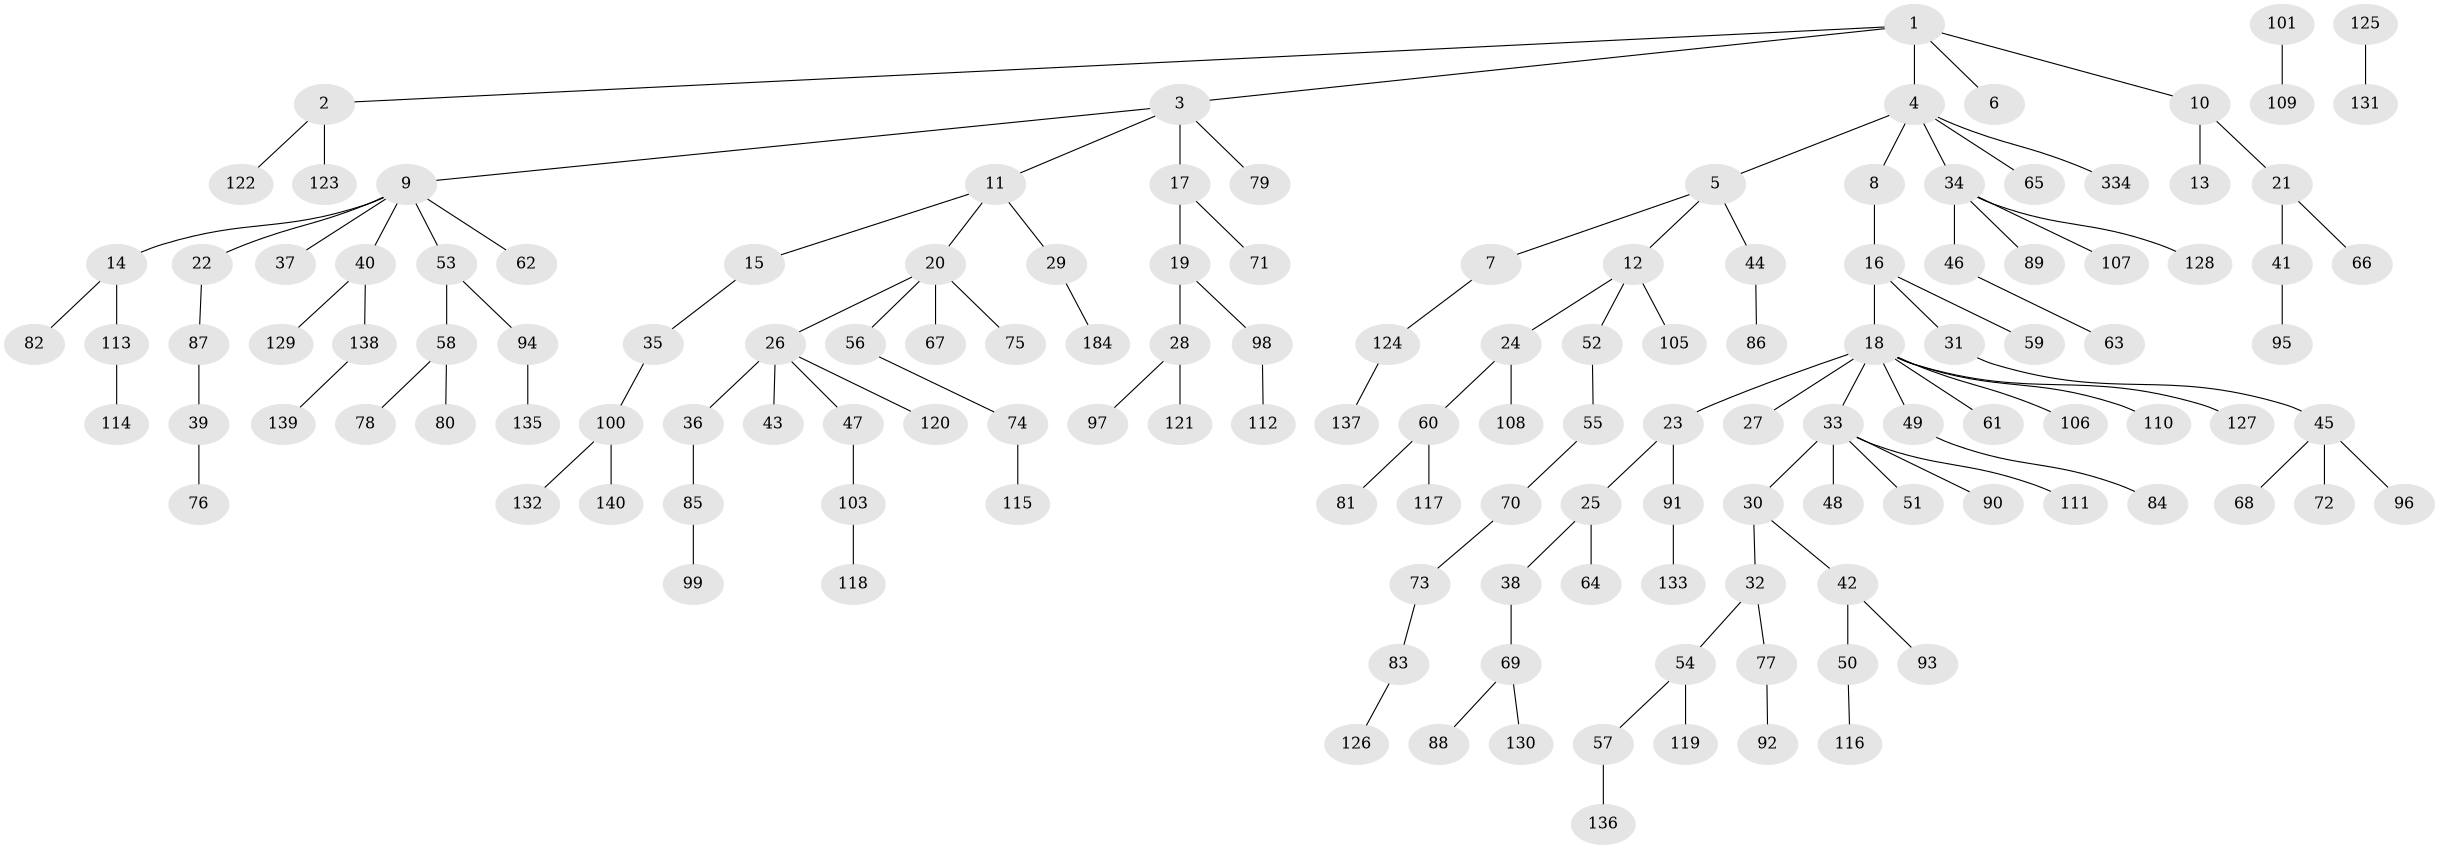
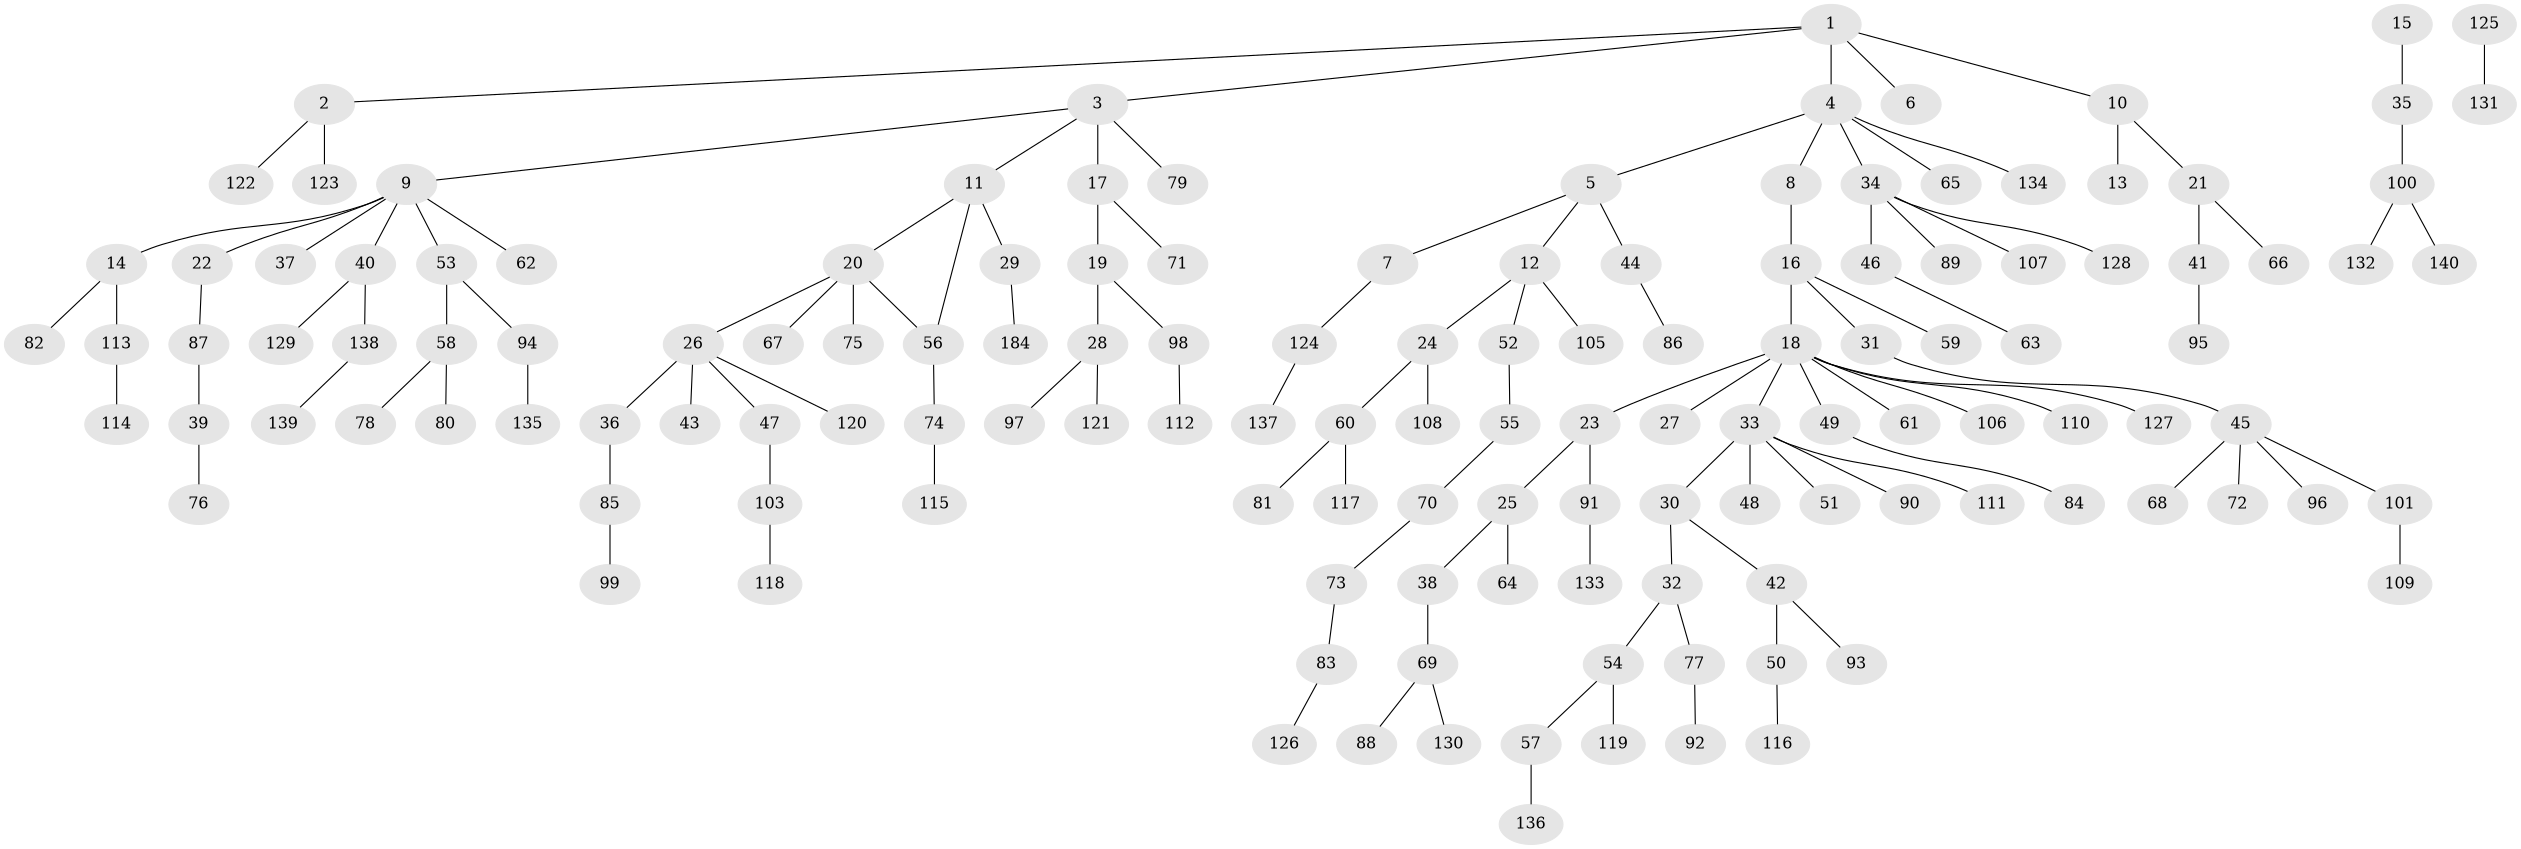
(2117, 184) -> (2033, 184)
(875, 224) -> (954, 264)
none -> (2320, 464)
